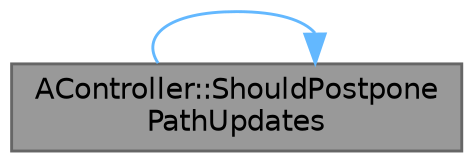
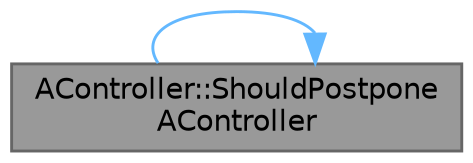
(237, 107) -> (237, 107)
